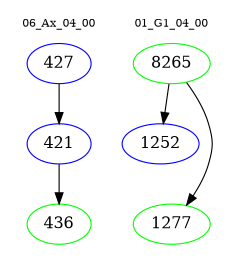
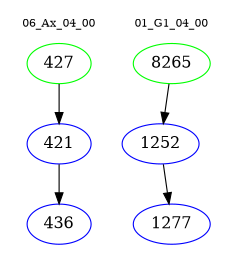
(59, 64) -> (59, 64)
(212, 138) -> (165, 179)
(59, 224) -> (59, 224)
(172, 224) -> (172, 224)
